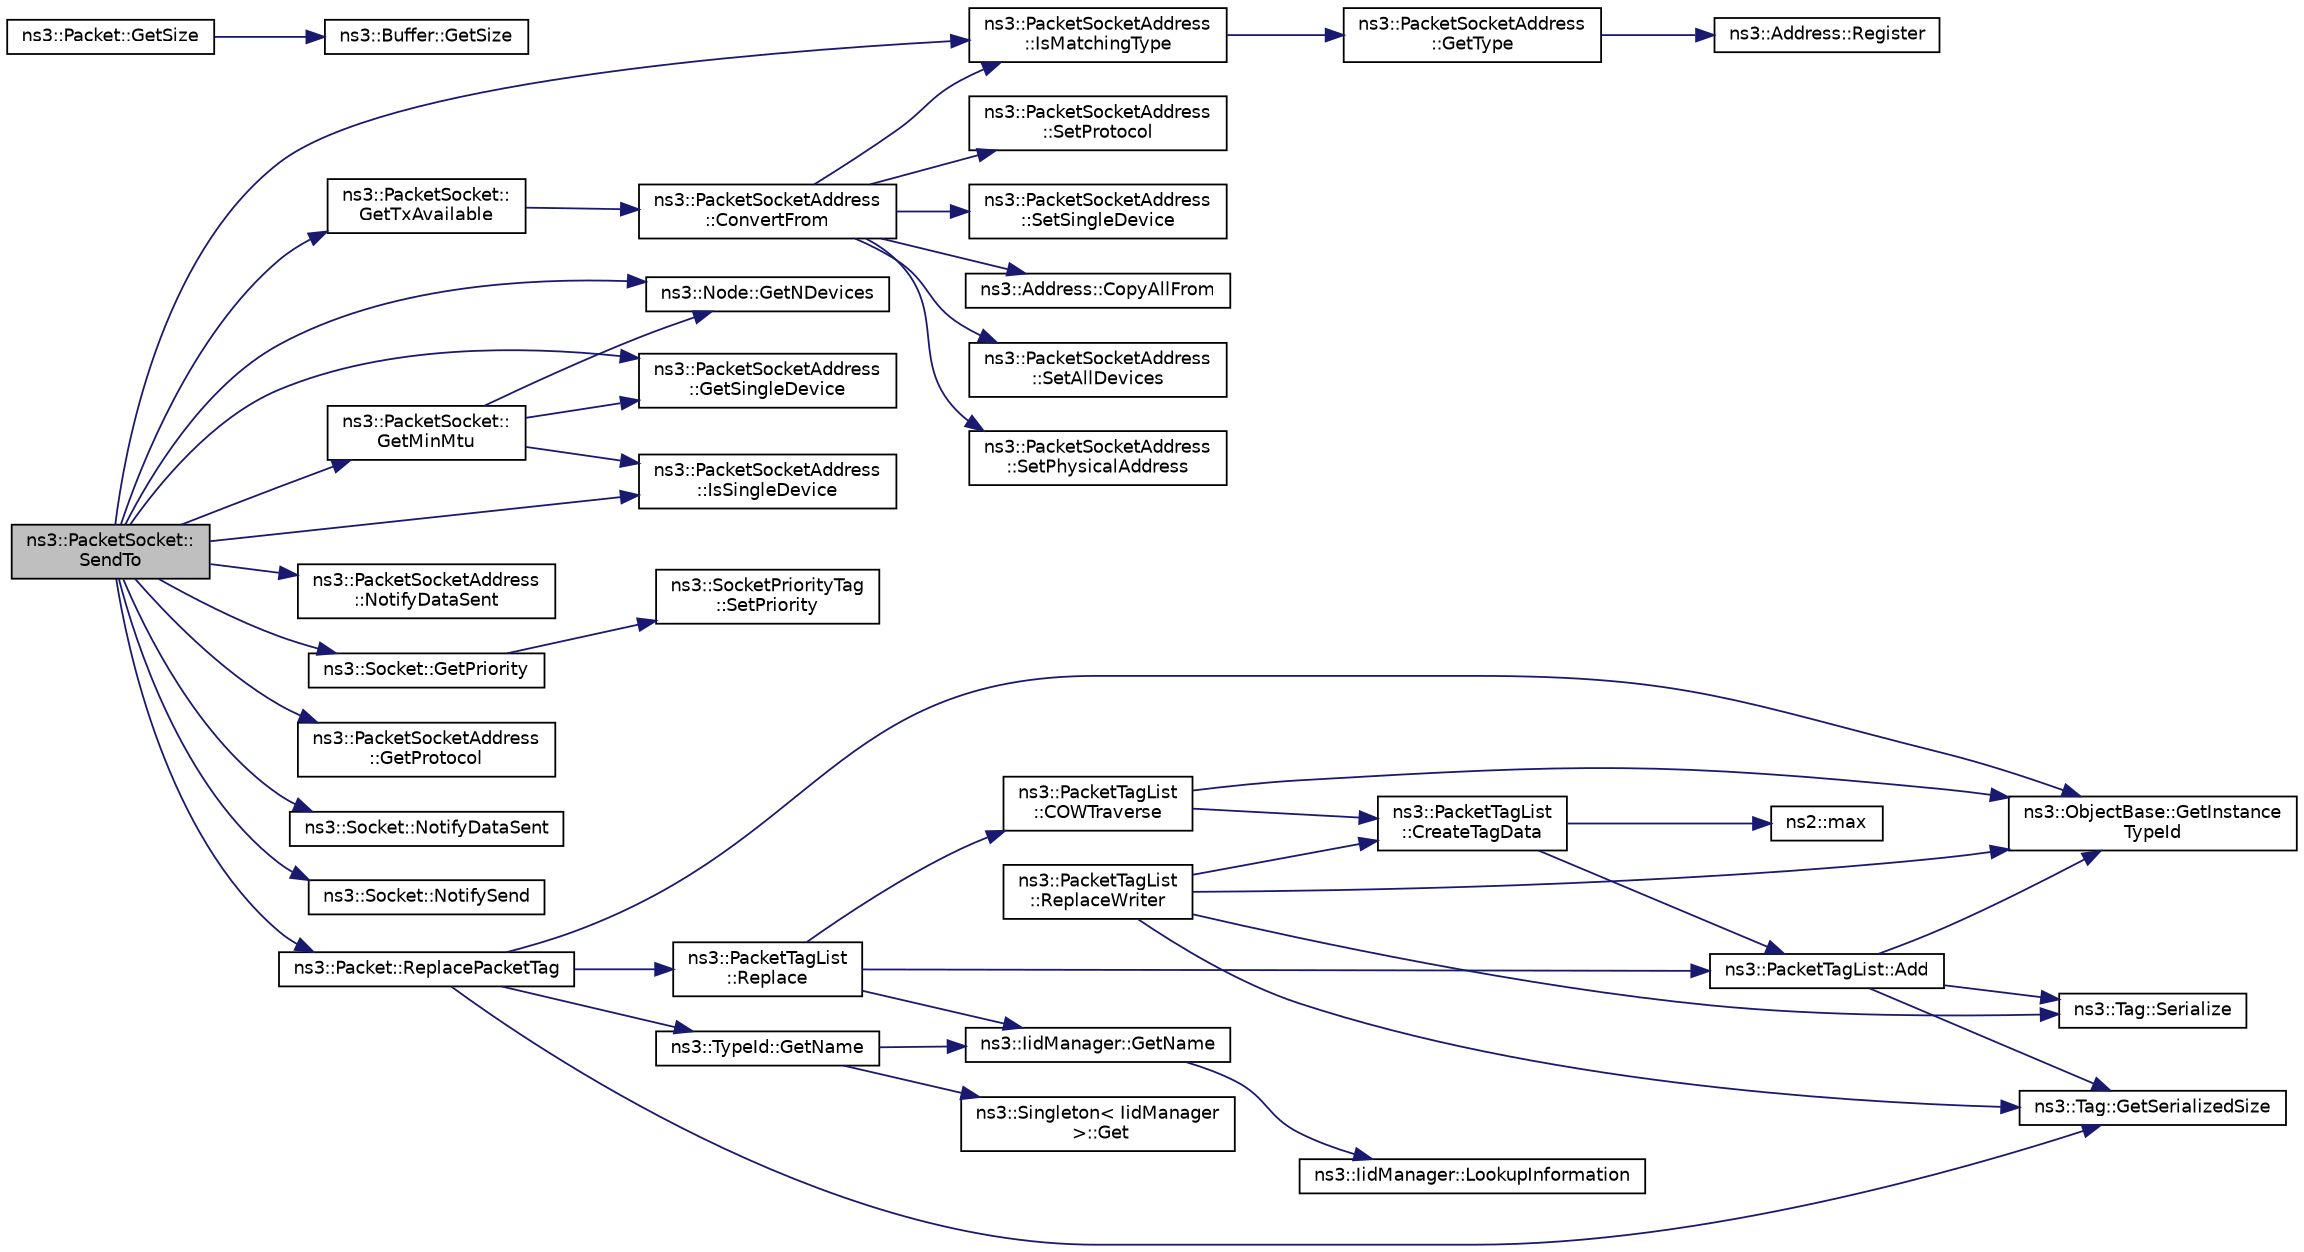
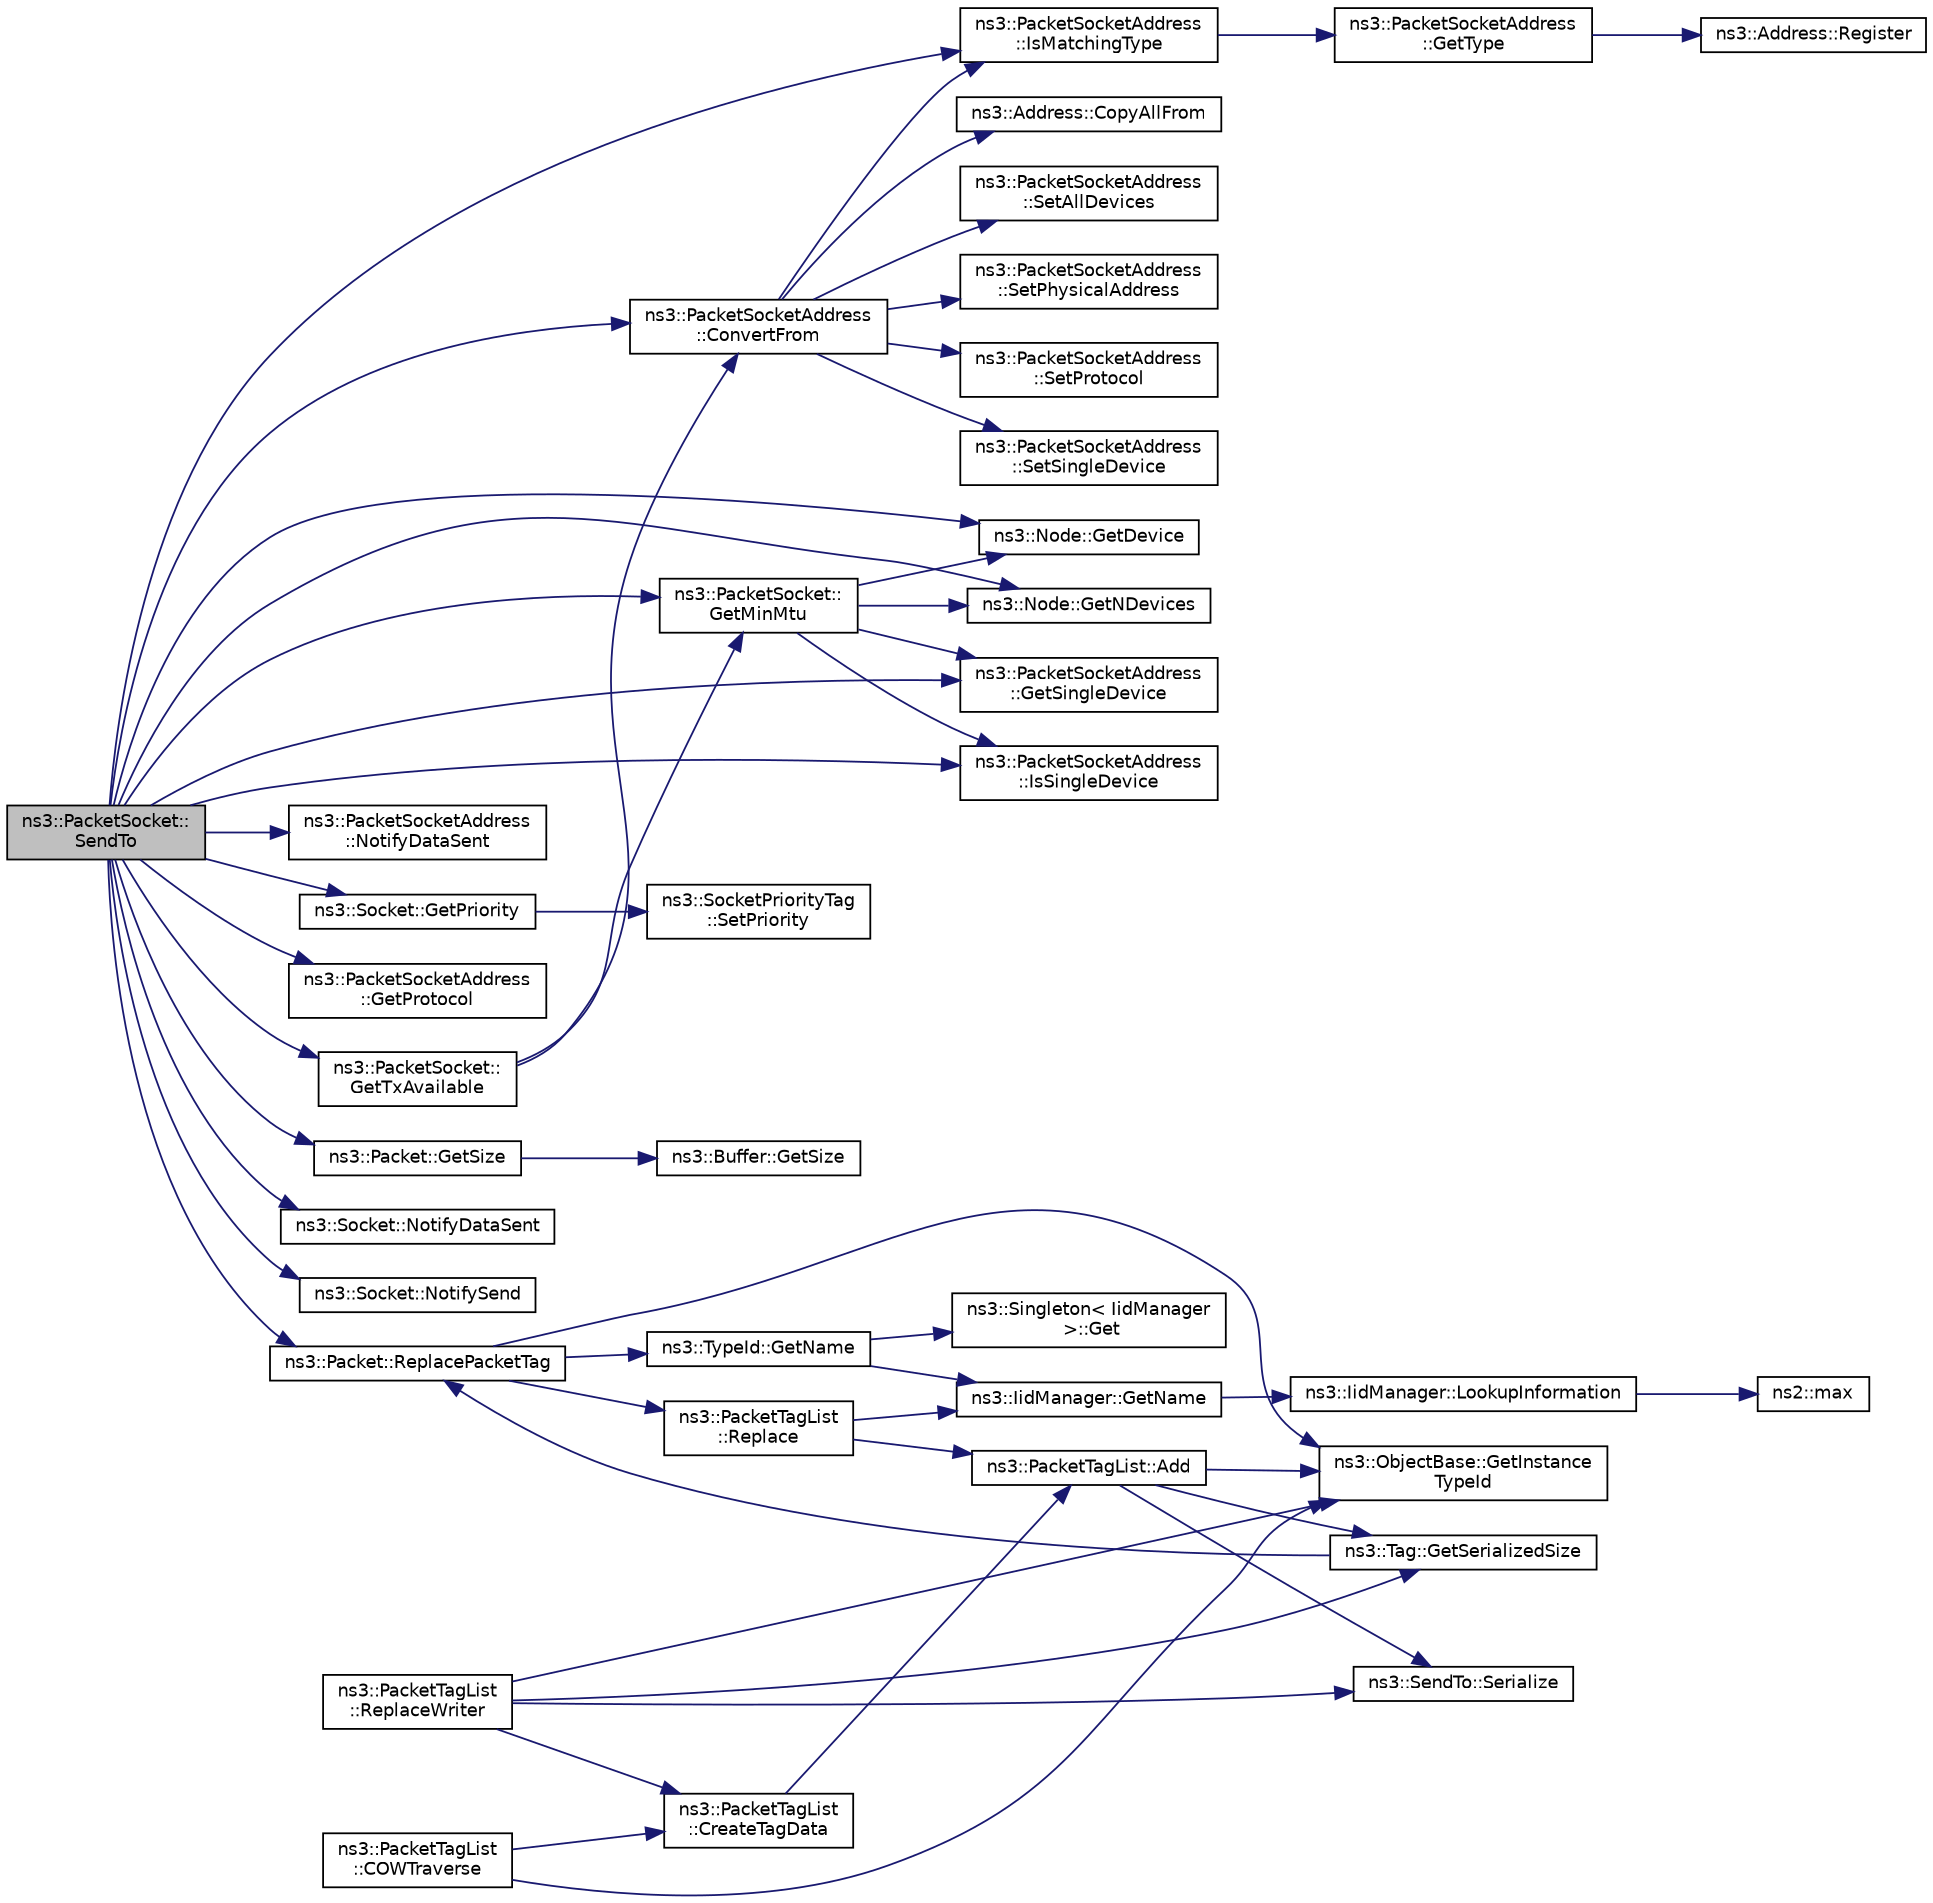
none -> (253, 450)
none -> (1089, 537)
(1660, 823) -> (1688, 1394)
none -> (640, 844)
(894, 885) -> none
(2153, 1011) -> (1463, 1684)
none -> (181, 1016)
(1244, 1245) -> (883, 1526)
